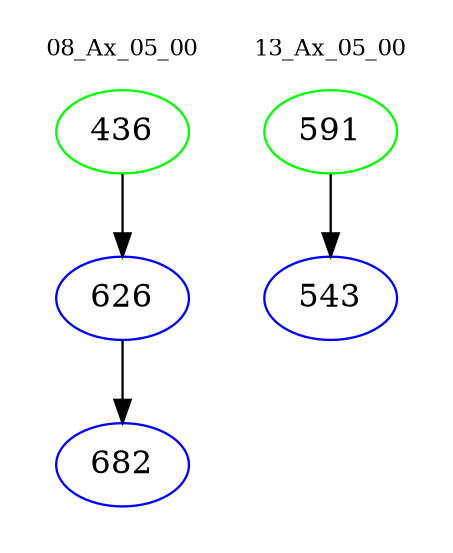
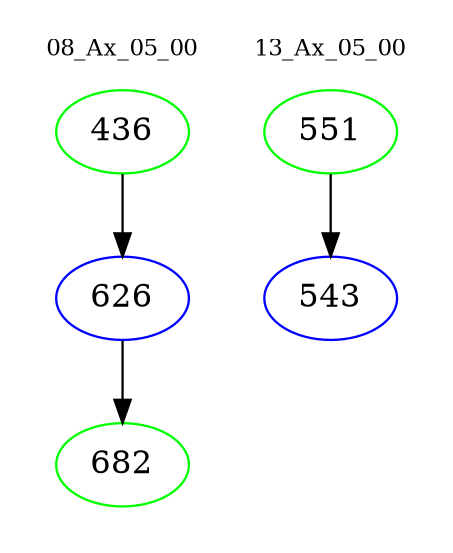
(331, 132) -> (331, 132)
(123, 465) -> (123, 465)
